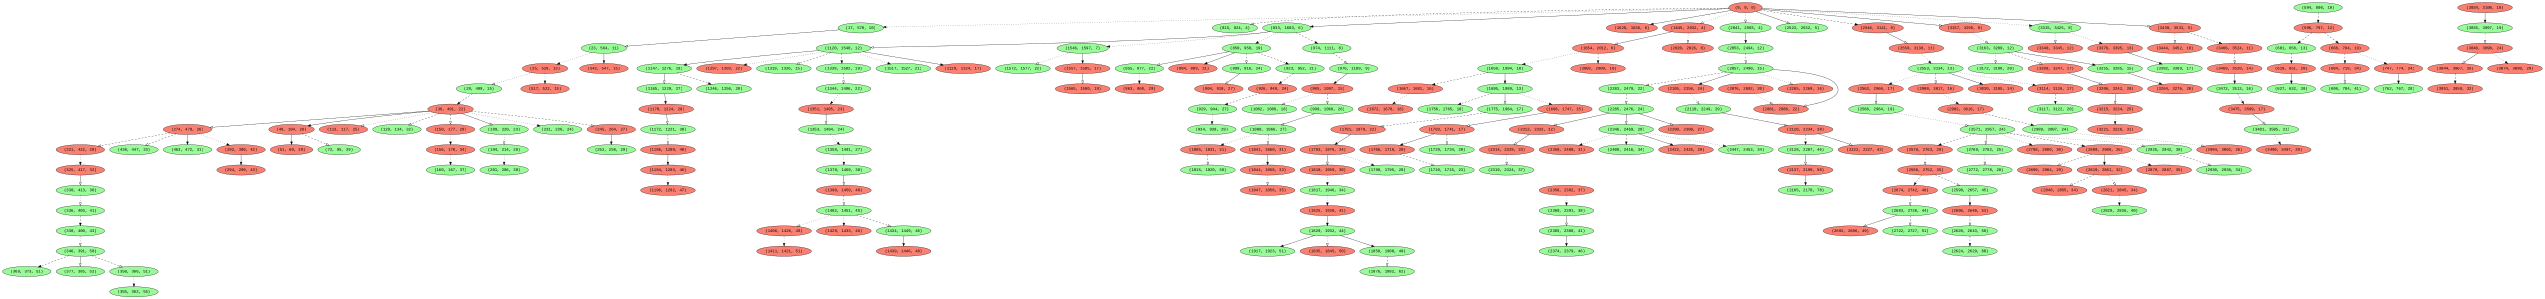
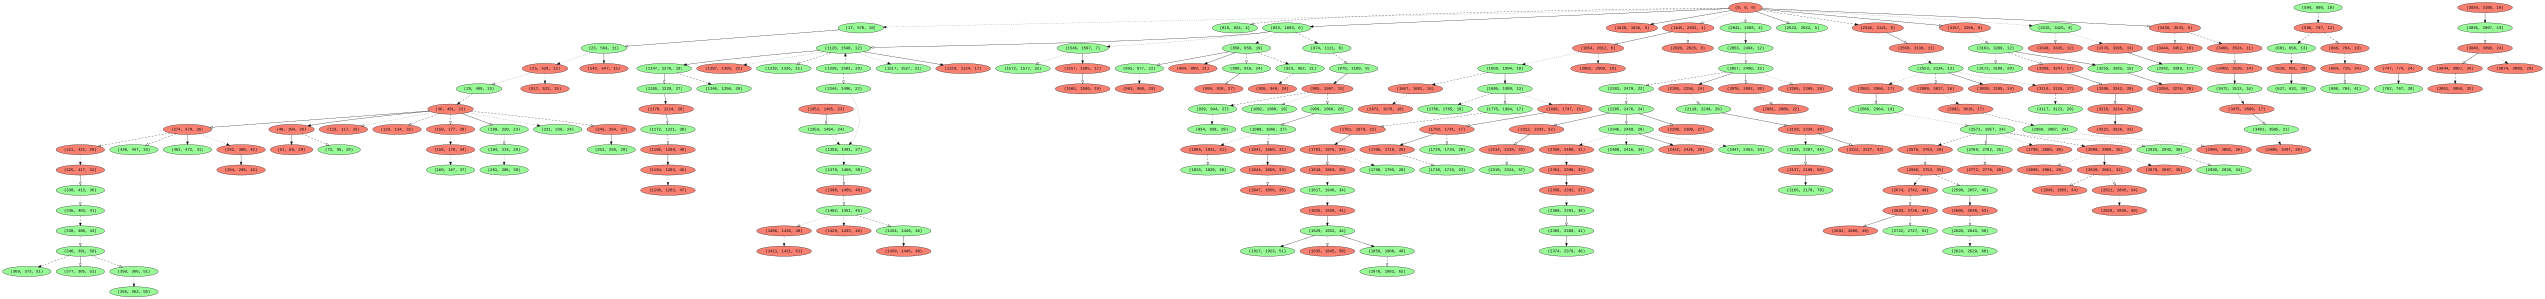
(2330, 37) -> (2330, 37)
(842, 57) -> (845, 60)
(2370, 58) -> none
(1827, 78) -> (1746, 77)
(836, 98) -> (859, 118)
(1244, 99) -> (1271, 99)
(2115, 118) -> (2115, 118)
(397, 129) -> (397, 129)
(2076, 159) -> (2076, 159)
none -> (1566, 170)
(1985, 170) -> (1985, 170)
(1910, 211) -> (1910, 211)
(2119, 211) -> (2119, 211)
